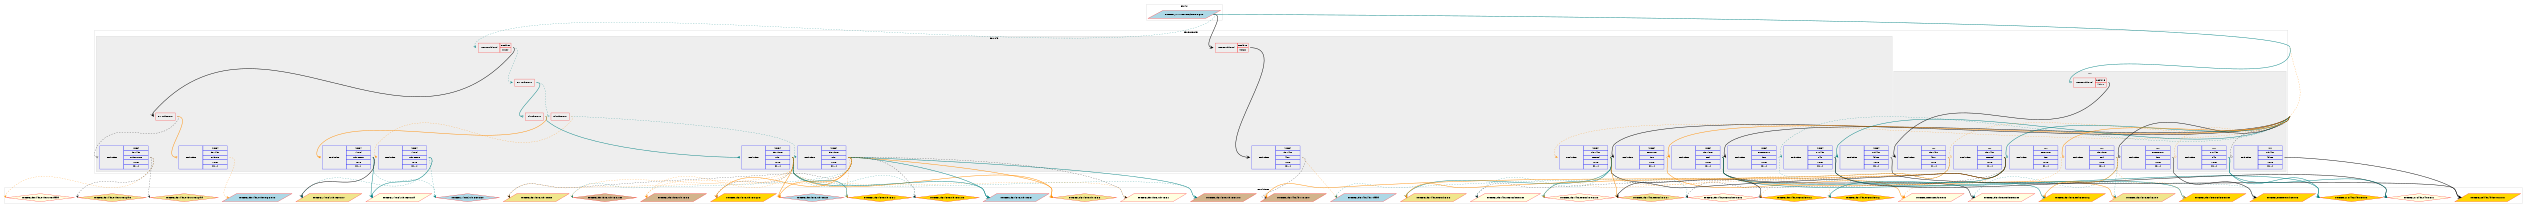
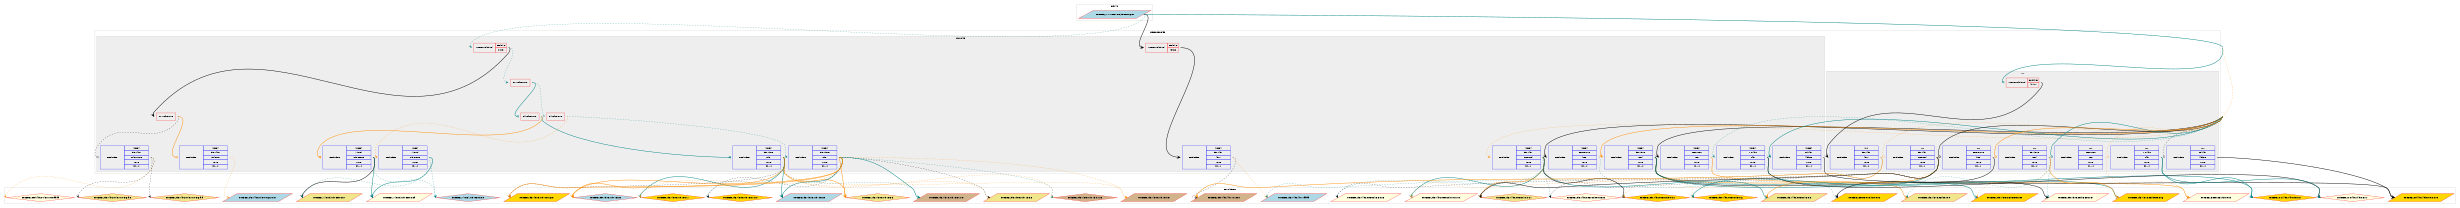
(40, 198) -> (40, 198)
(1153, 198) -> none
(1579, 198) -> (1441, 198)
